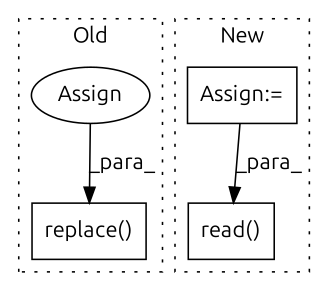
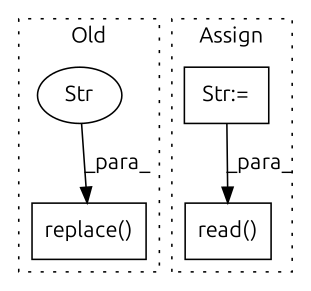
(242, 37) -> (232, 37)
(91, 95) -> (80, 95)
(242, 95) -> (227, 95)
